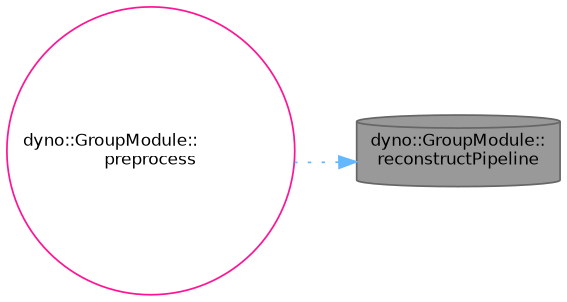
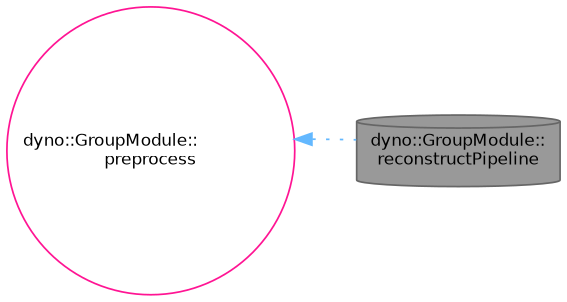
(317, 162) -> (334, 139)
